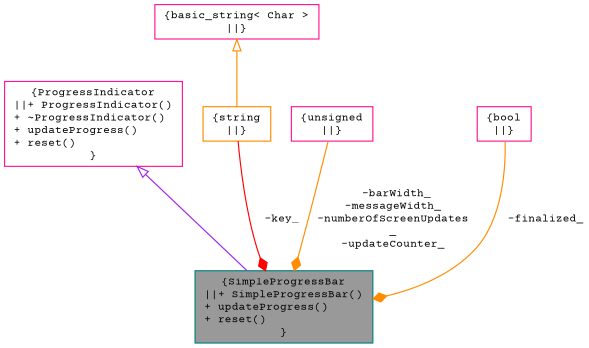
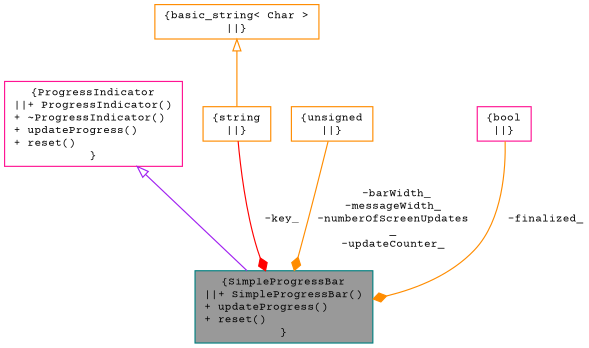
(237, 22) -> (237, 22)
(332, 124) -> (332, 124)
